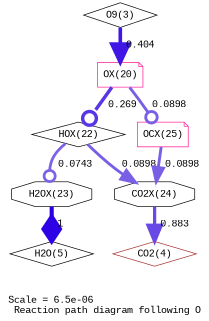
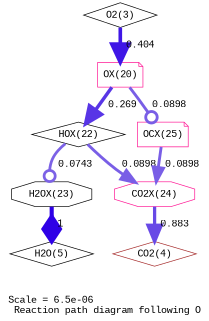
(120, 15) -> (120, 15)
(104, 99) -> (104, 99)
(155, 194) -> (155, 194)
